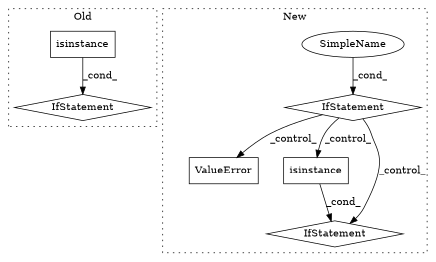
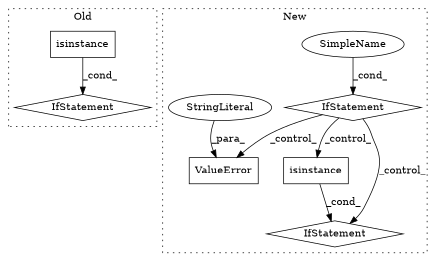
none -> (220, 108)
